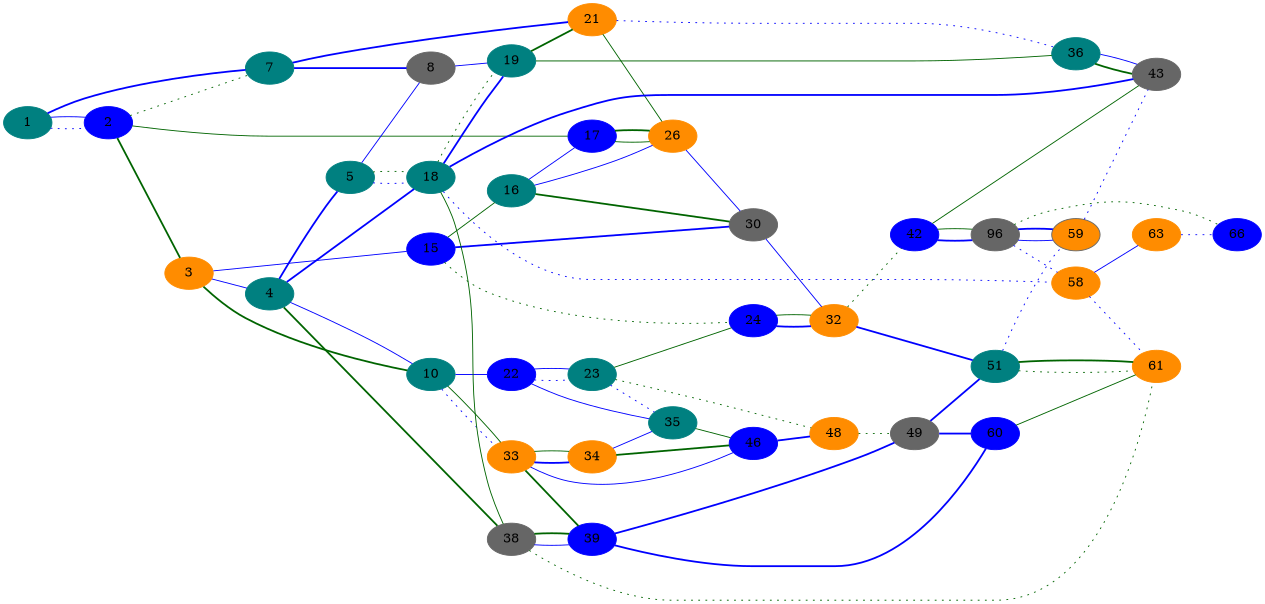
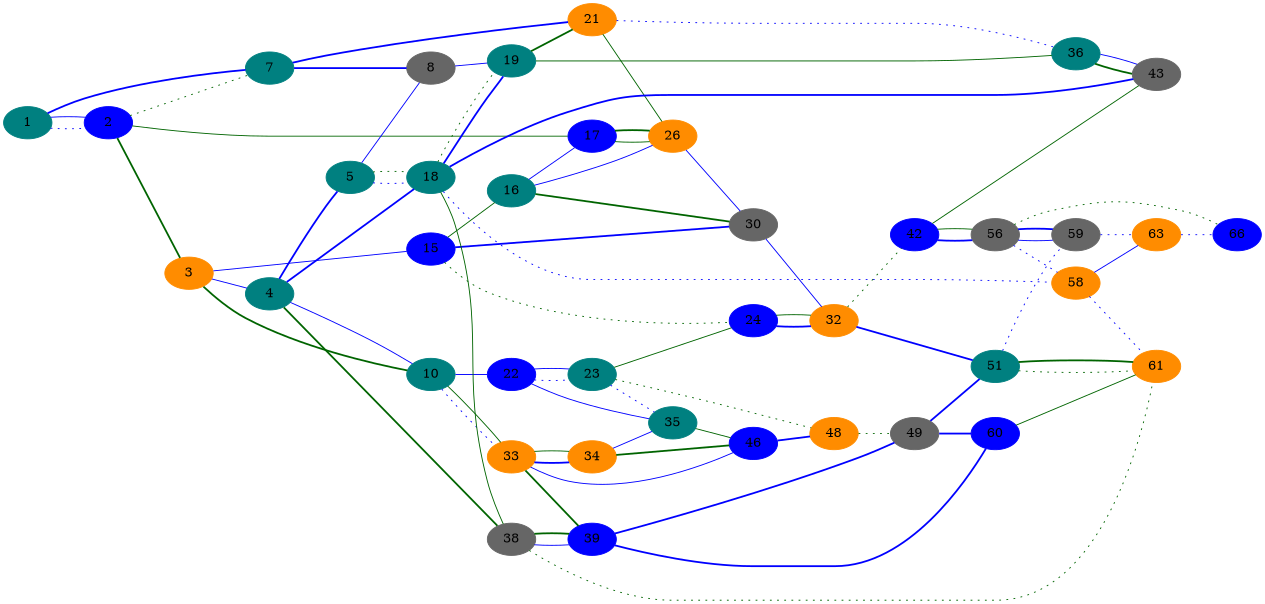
(1116, 155) -> (1116, 235)
(995, 235) -> (995, 235)
(1076, 235) -> (1076, 235)
